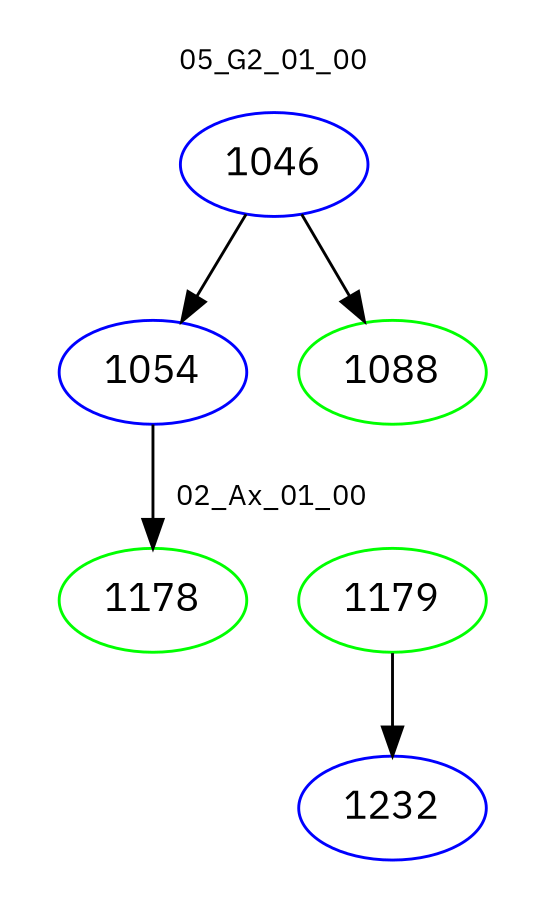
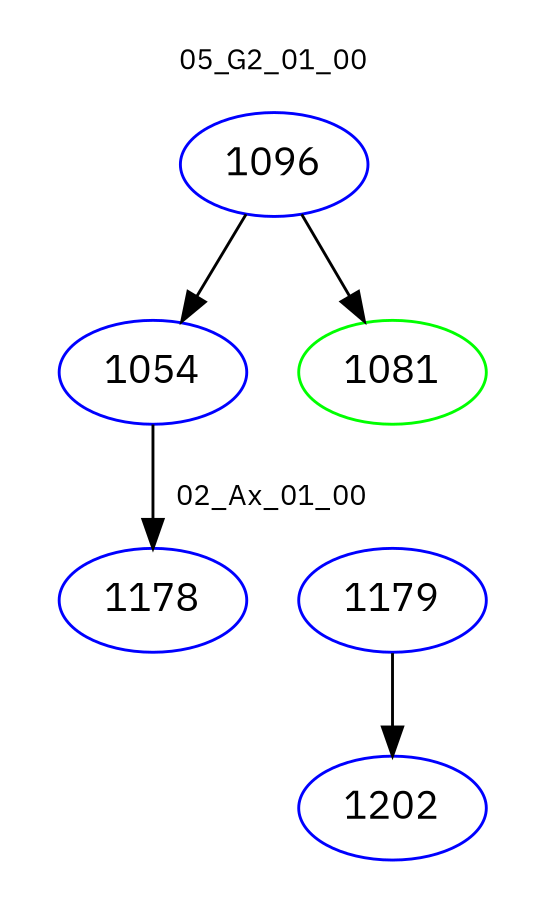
(274, 165) -> (274, 165)
(393, 372) -> (393, 372)
(153, 600) -> (153, 600)
(393, 600) -> (393, 600)
(393, 808) -> (393, 808)
